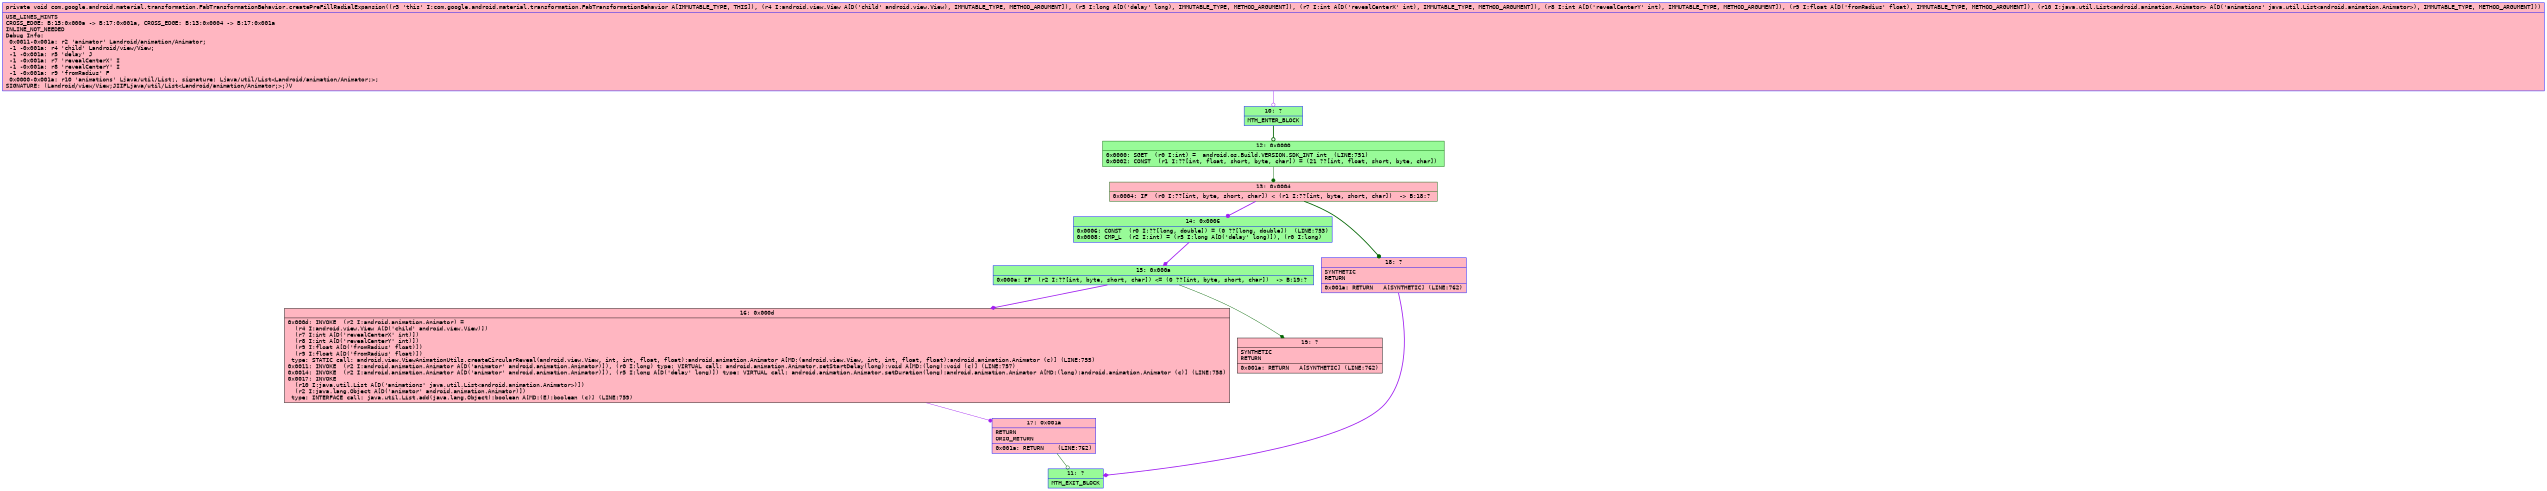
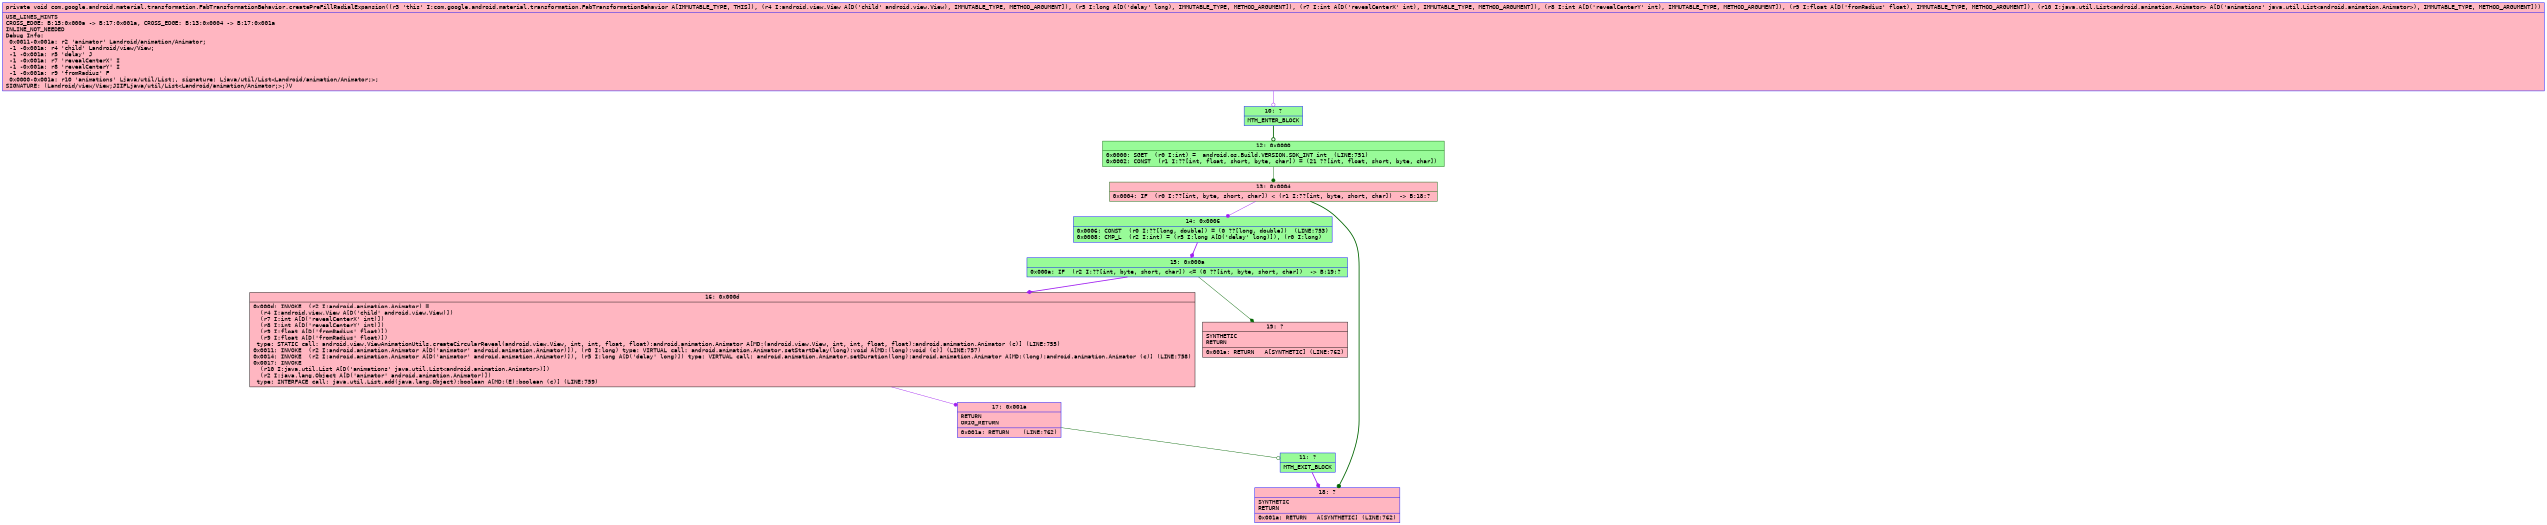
(1243, 208) -> (1243, 208)
(1307, 441) -> (1315, 478)
